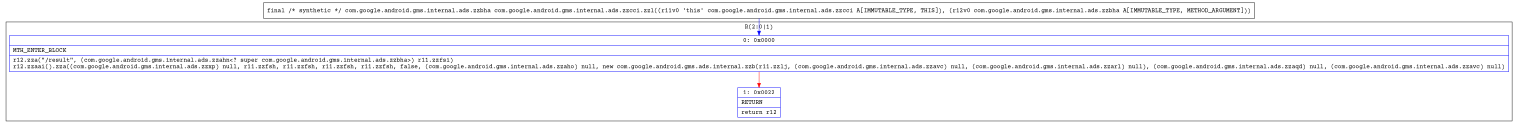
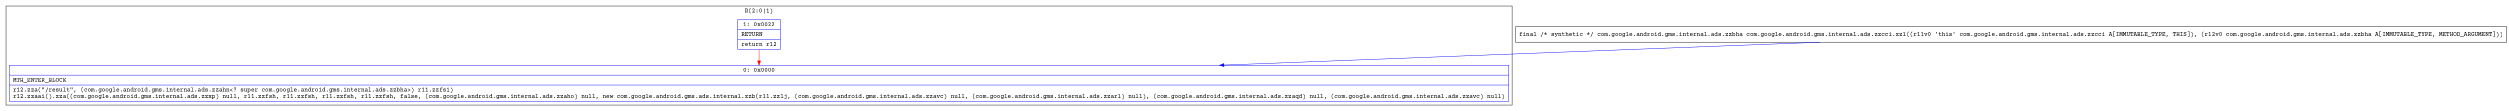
(759, 77) -> (759, 55)
